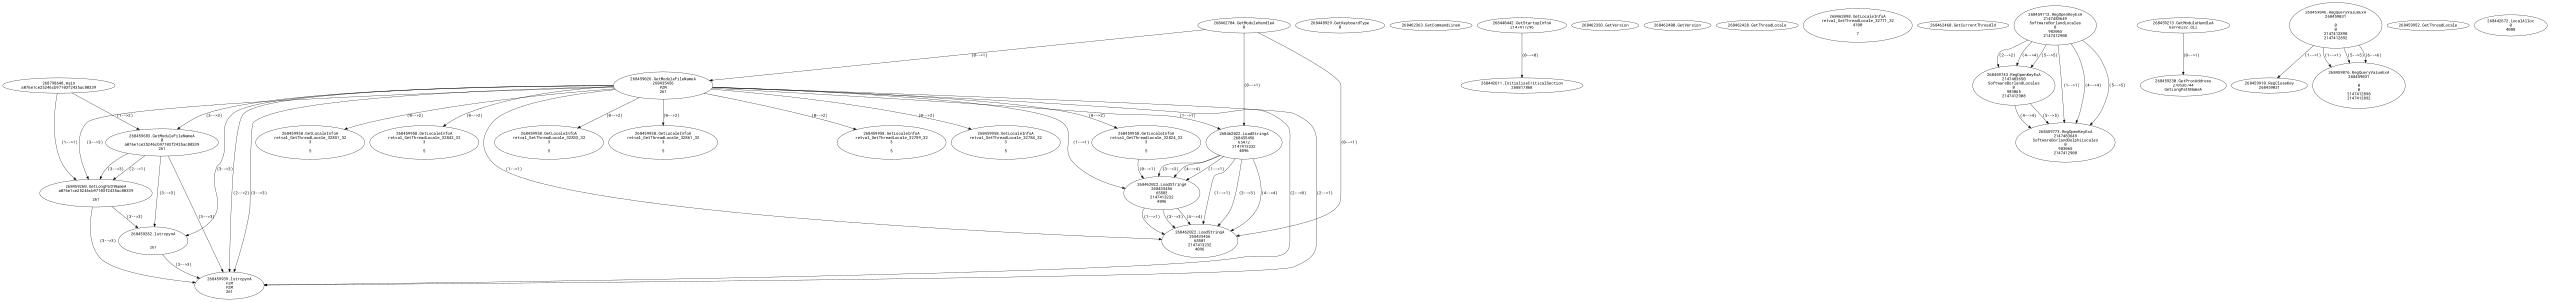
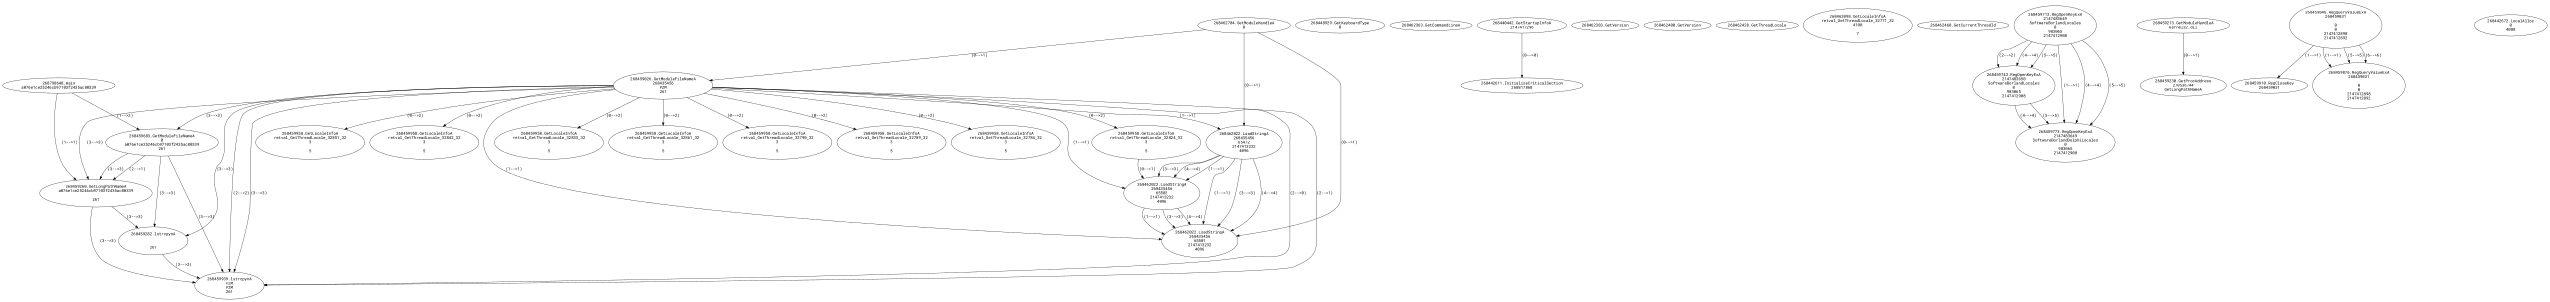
(2428, 25) -> none
none -> (777, 142)
